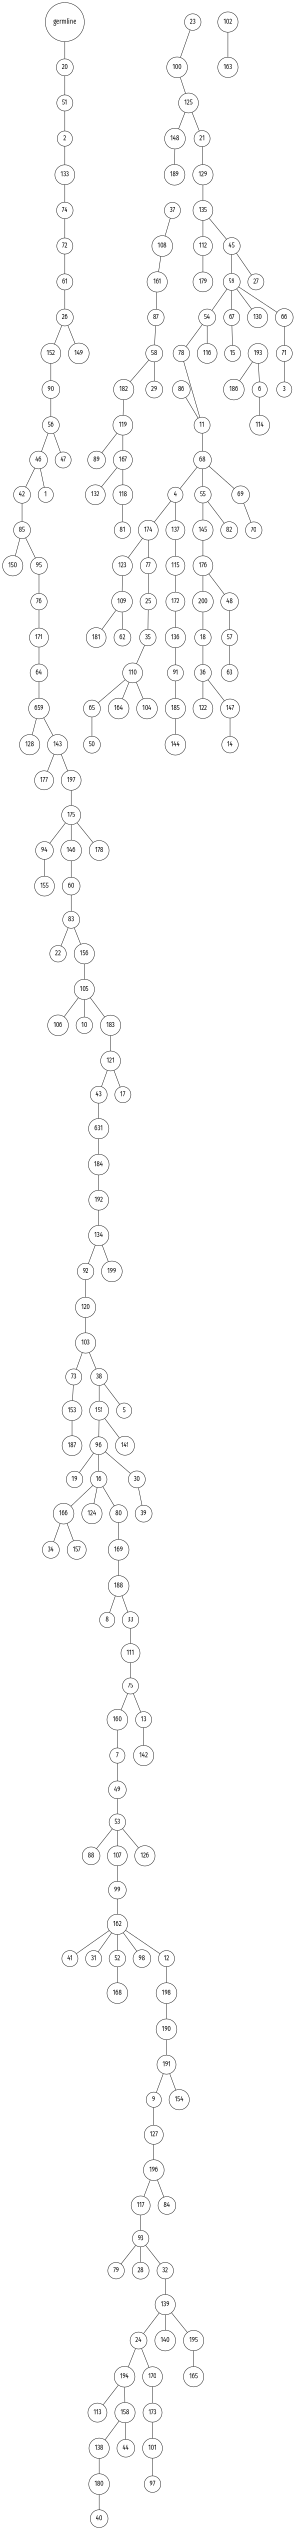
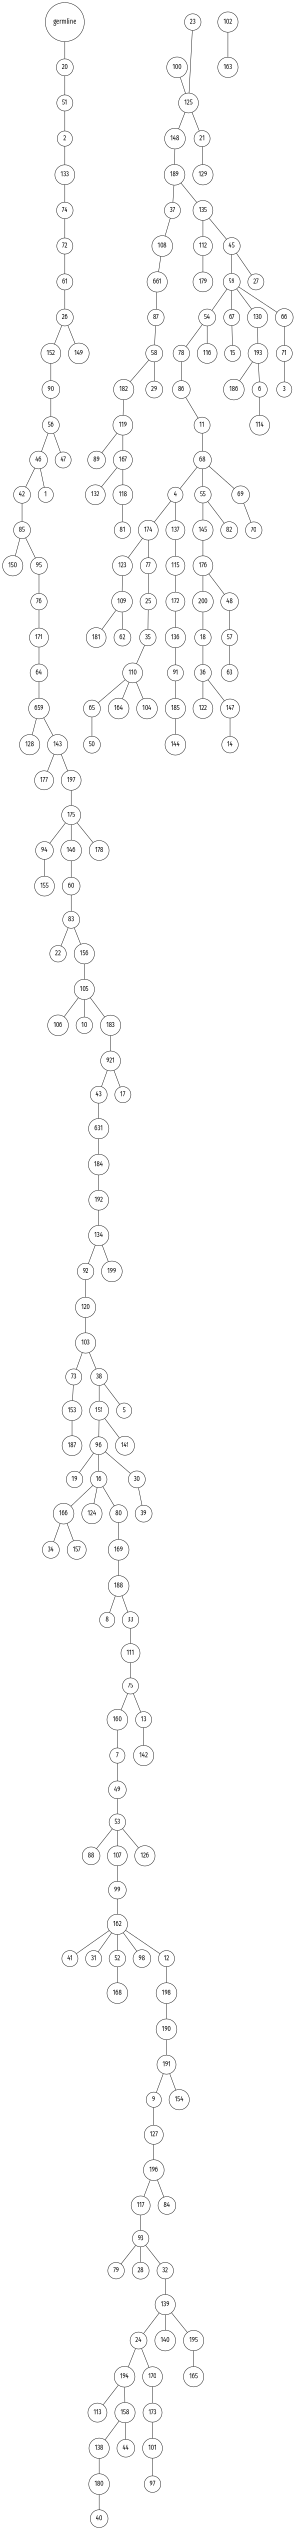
(185, 44) -> (191, 62)
(203, 193) -> (189, 193)
none -> (173, 194)
(157, 282) -> (157, 282)
none -> (258, 336)
(192, 389) -> (181, 371)
(111, 1061) -> (111, 1061)
